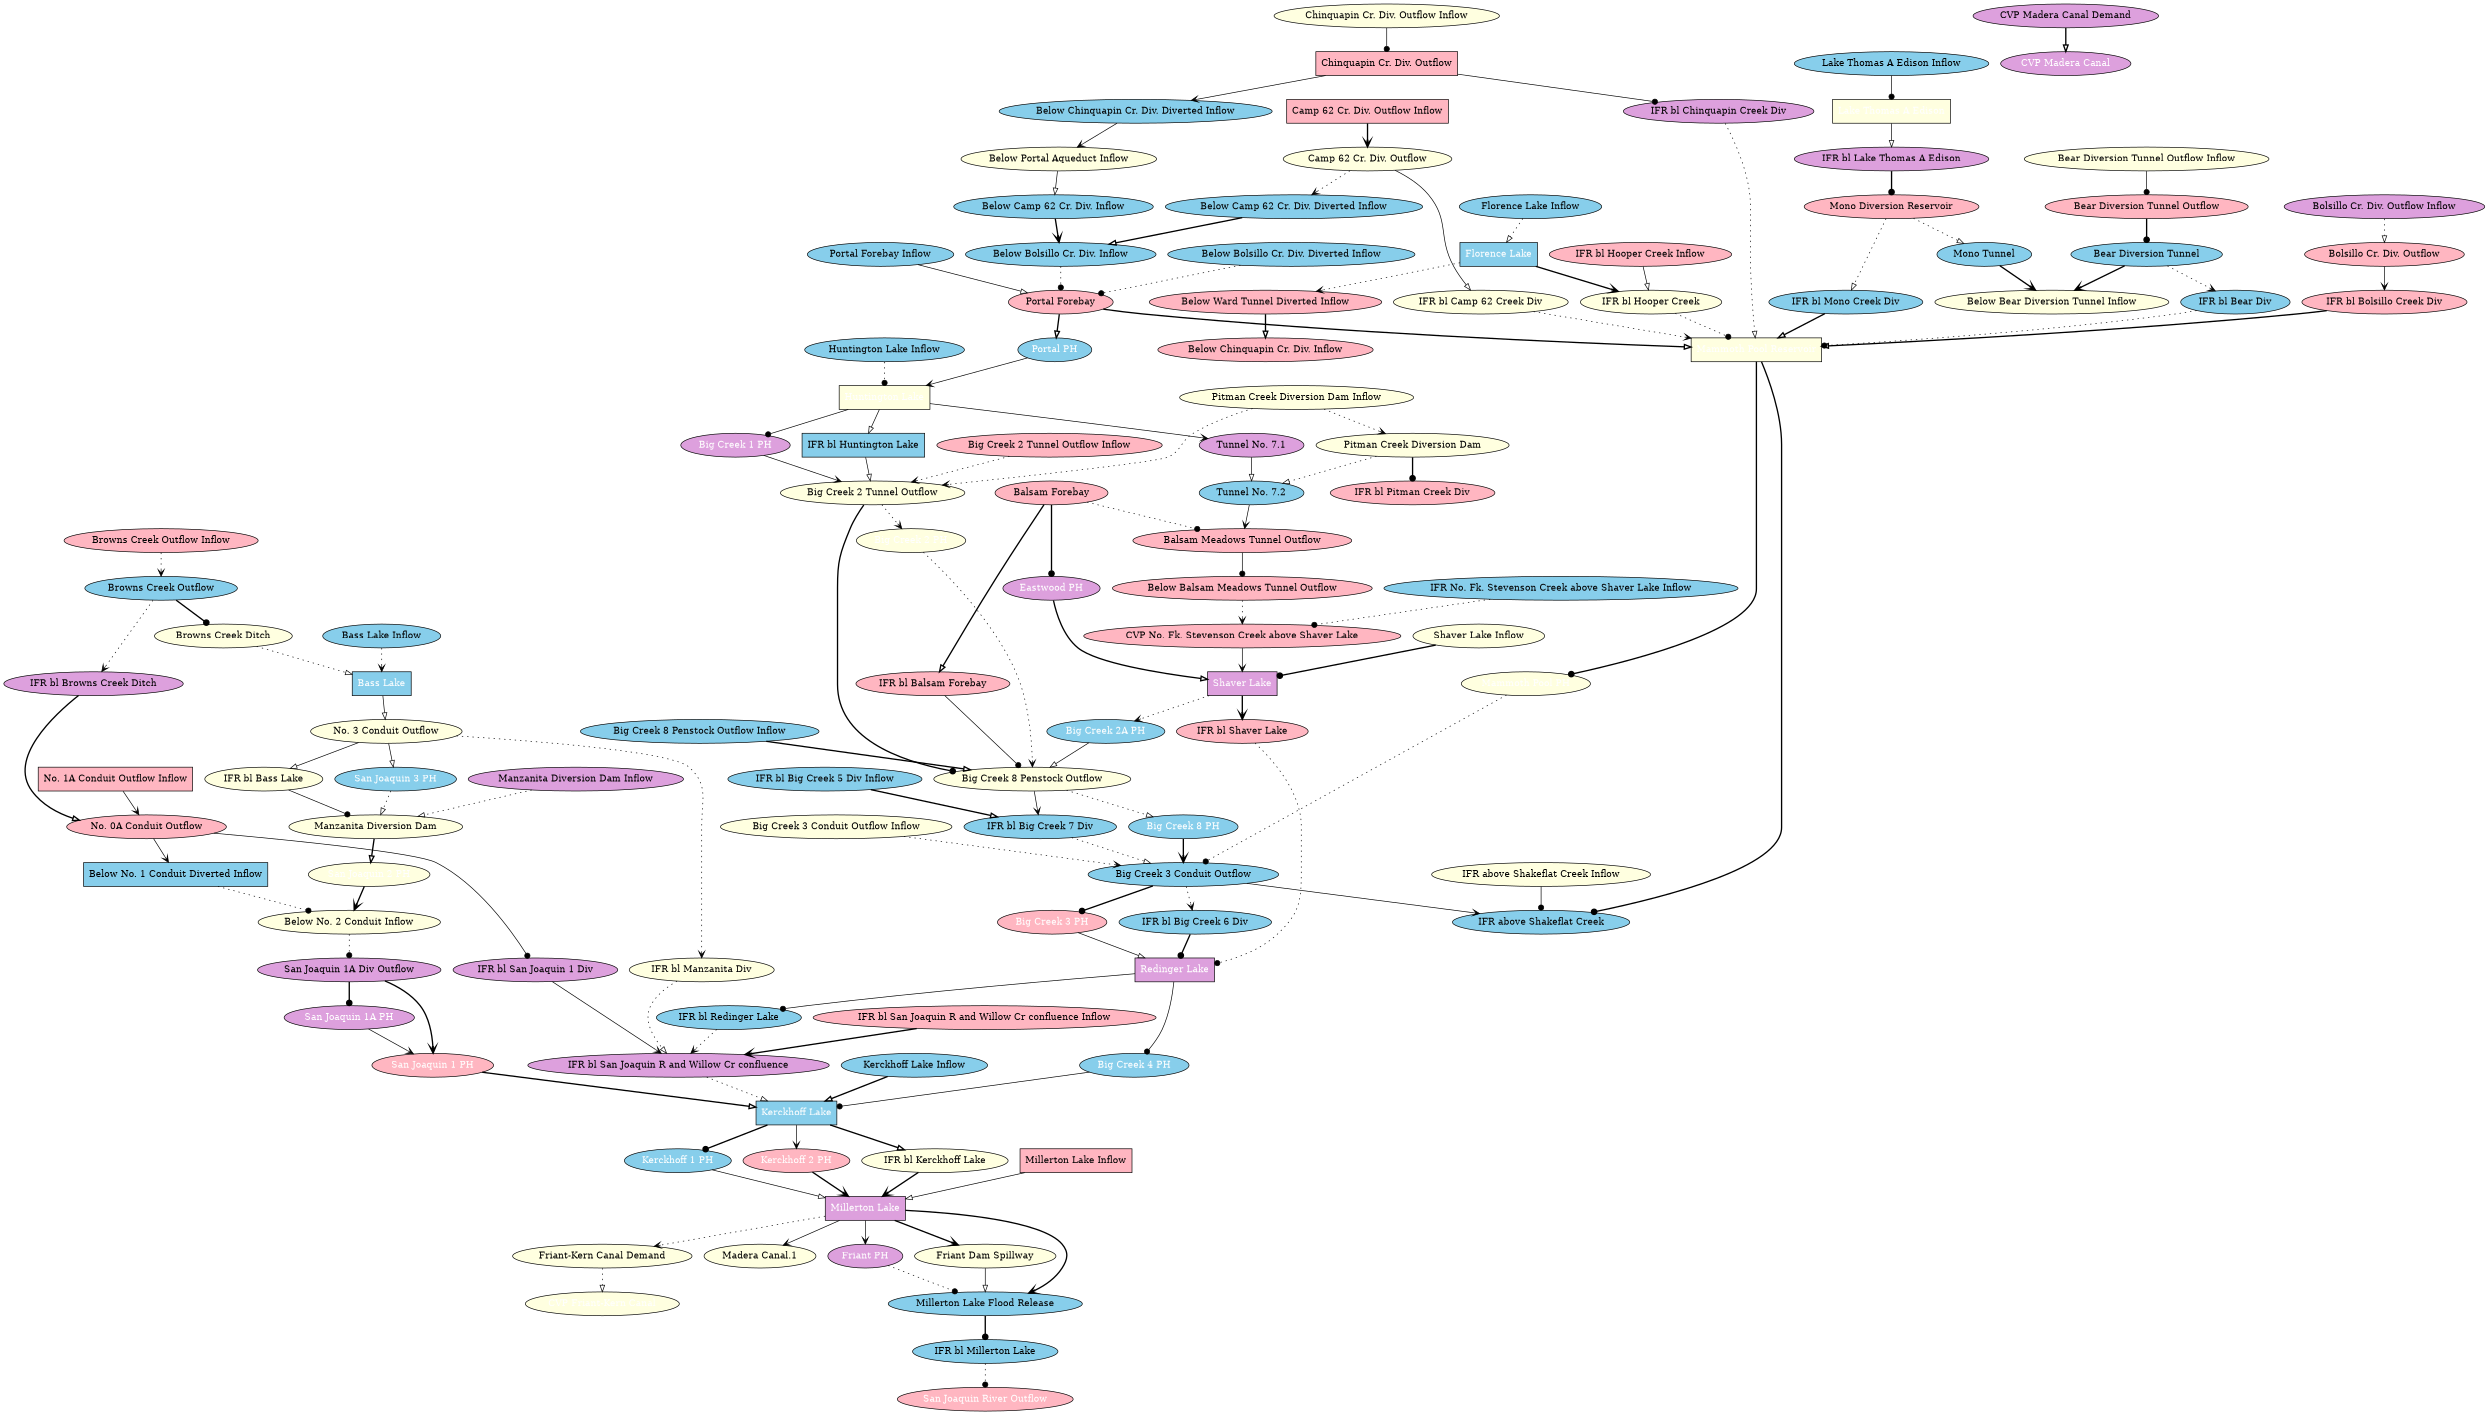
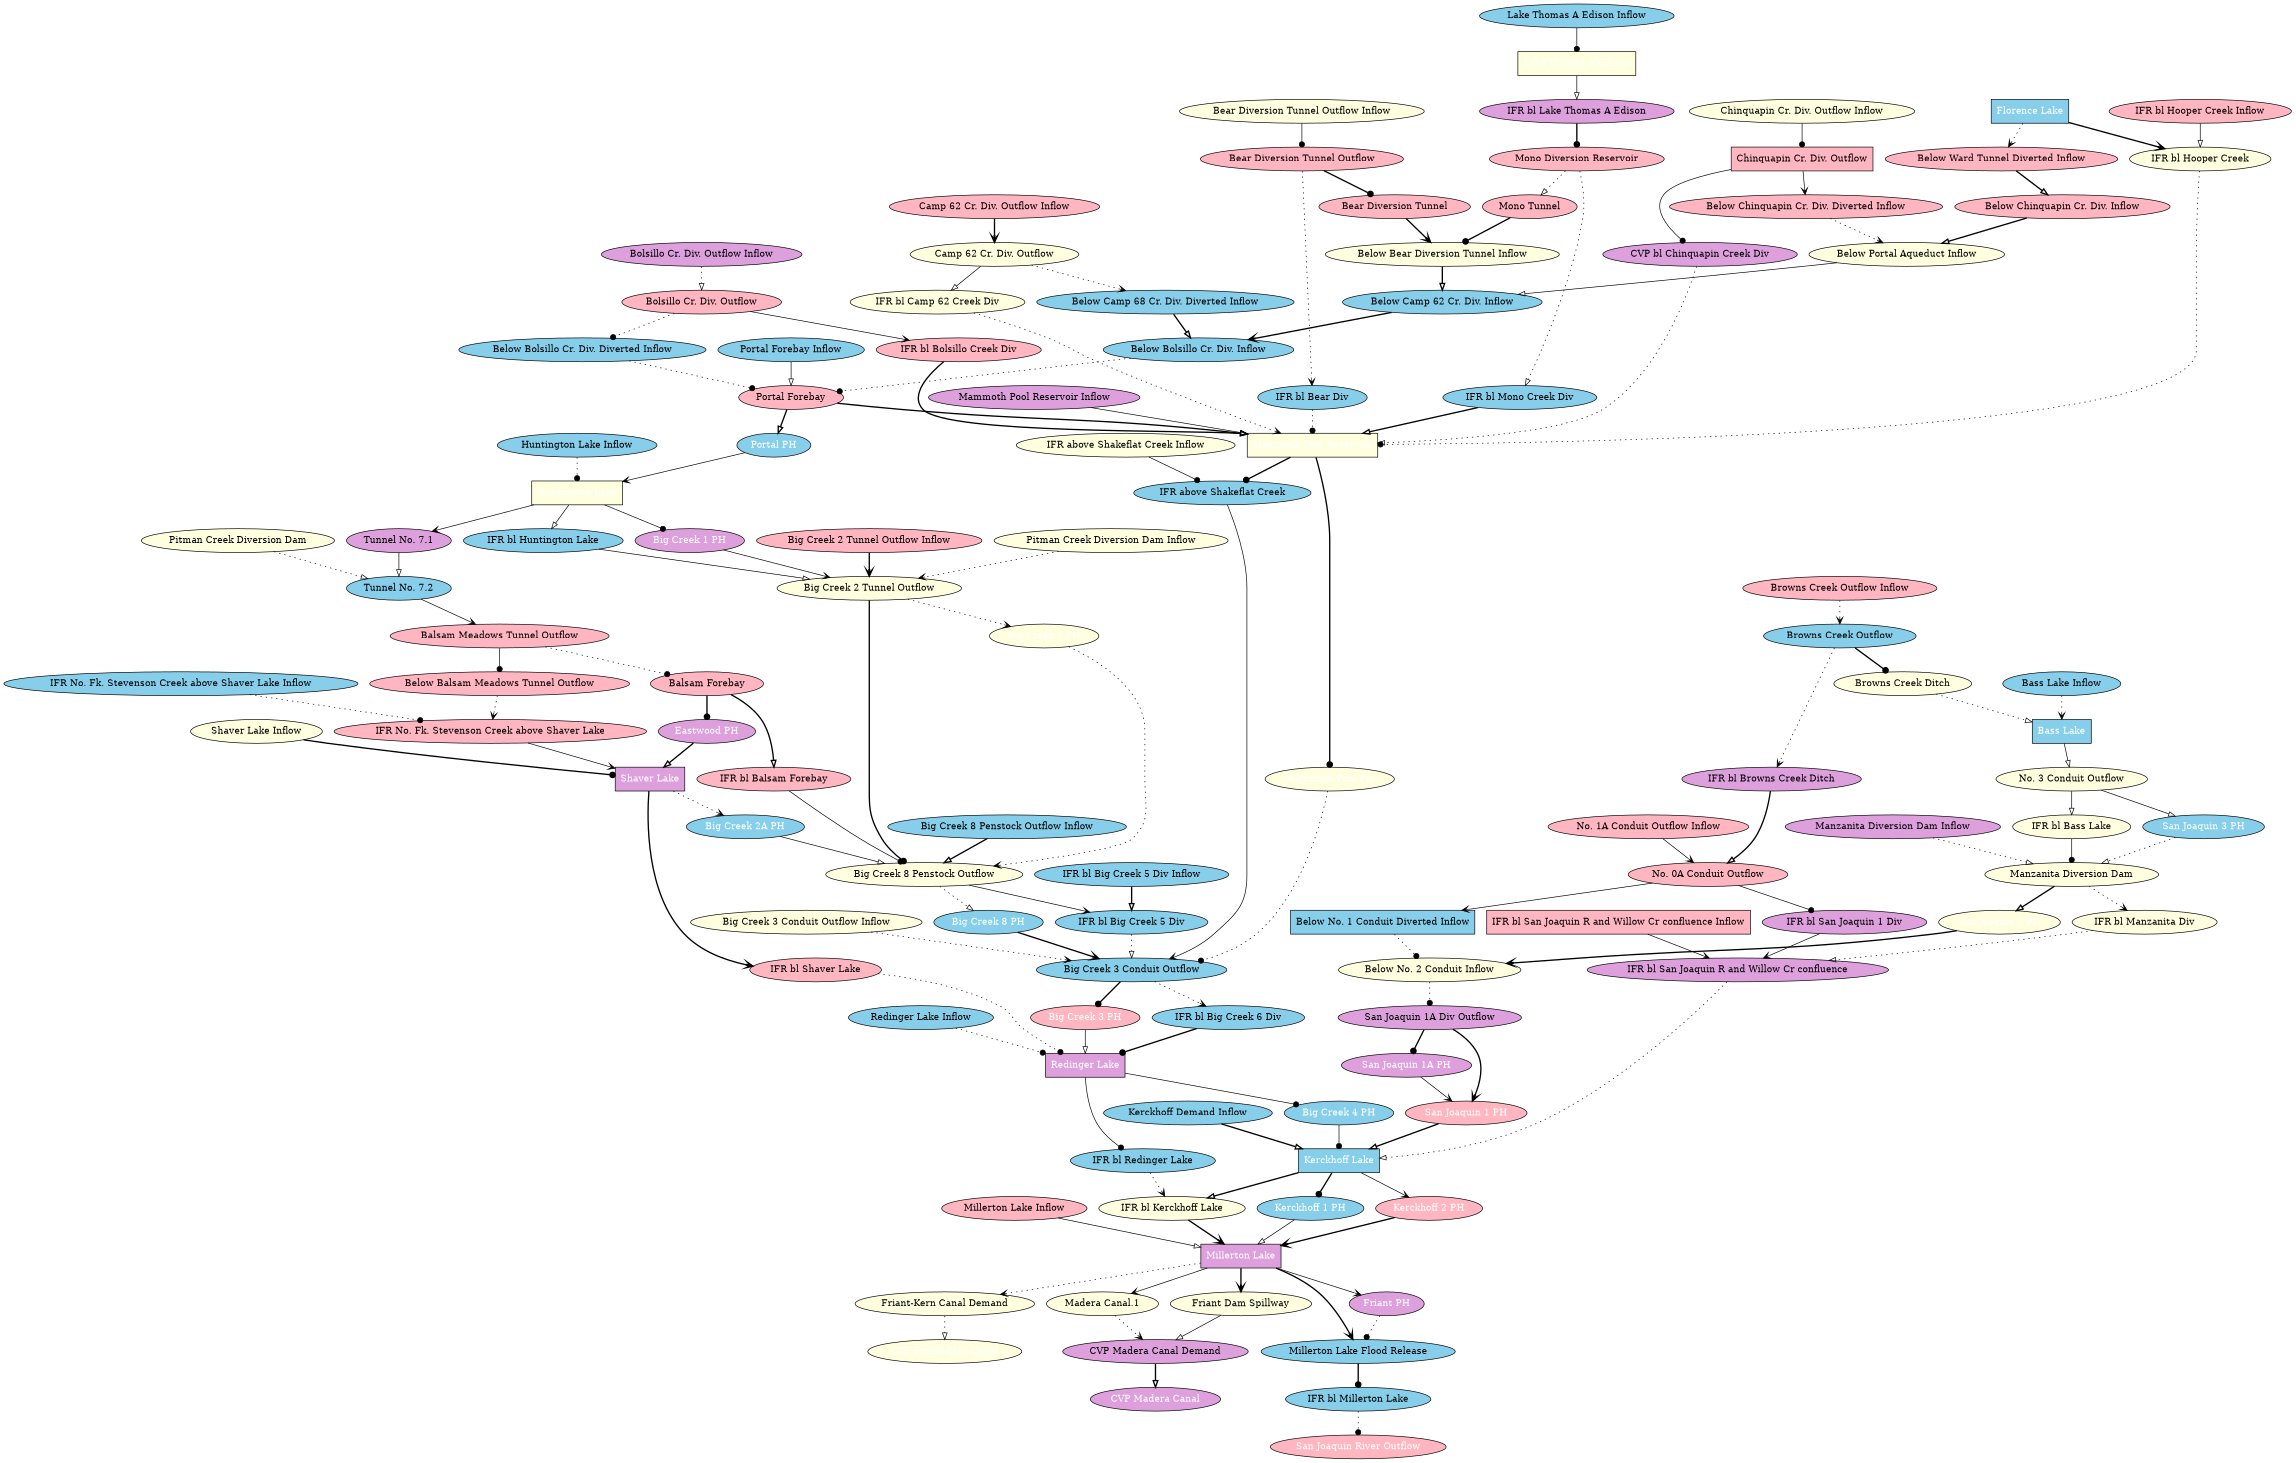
(1136, 111) -> (1806, 207)
(1368, 111) -> (994, 207)
(1719, 111) -> (1700, 254)
(1100, 133) -> (1853, 229)
(1294, 207) -> (1165, 302)
(1531, 207) -> none
none -> (1988, 230)
(1984, 254) -> (1530, 207)
(2147, 254) -> (1395, 207)
none -> (1442, 275)
(2015, 276) -> (1489, 229)
(2188, 277) -> (1307, 275)
none -> (645, 325)
none -> (1034, 398)
(1352, 420) -> none
(863, 445) -> (543, 541)
(964, 468) -> (869, 561)
(1413, 493) -> none
(1141, 515) -> (605, 660)
(1242, 636) -> (490, 731)
(667, 759) -> (2105, 897)
(115, 779) -> (1648, 827)
(1040, 827) -> (1132, 922)
(1360, 898) -> (1247, 746)
none -> (921, 1018)
(985, 1018) -> (1619, 922)
(706, 1039) -> (1156, 1182)
(834, 1041) -> (1675, 945)
(914, 1065) -> (1188, 1113)
(1076, 1161) -> (1014, 1208)
(985, 1277) -> (1201, 1326)
none -> (1126, 1325)
